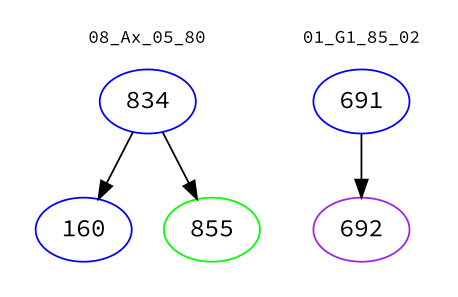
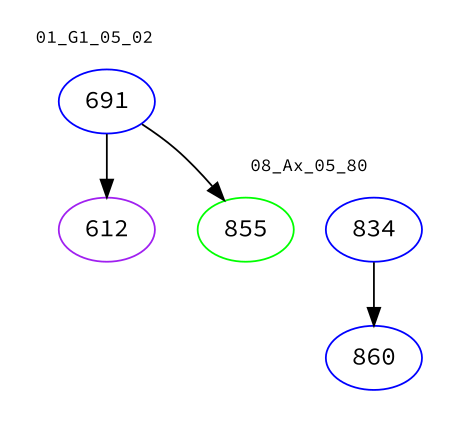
(362, 38) -> (95, 38)
(176, 158) -> (195, 167)
(84, 230) -> (374, 358)
(361, 230) -> (107, 230)
